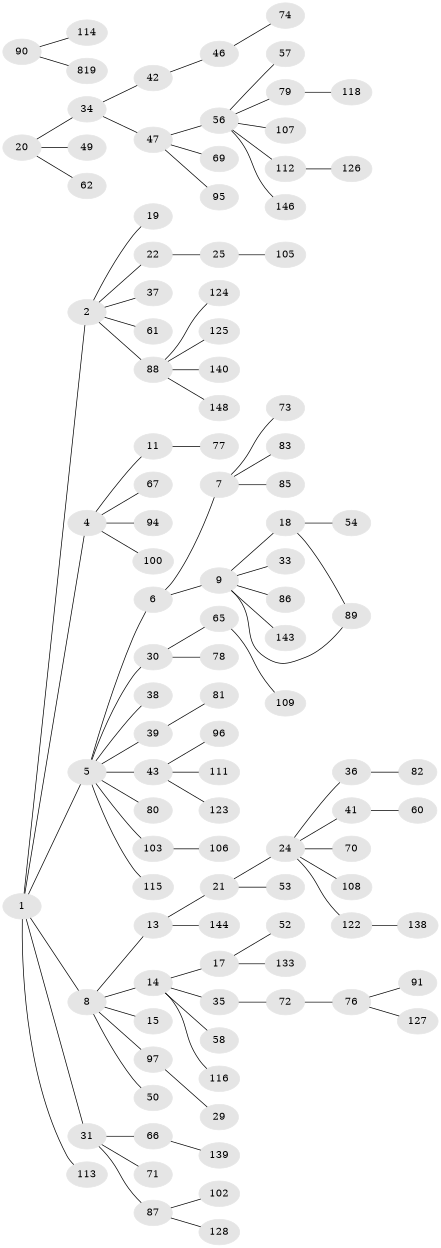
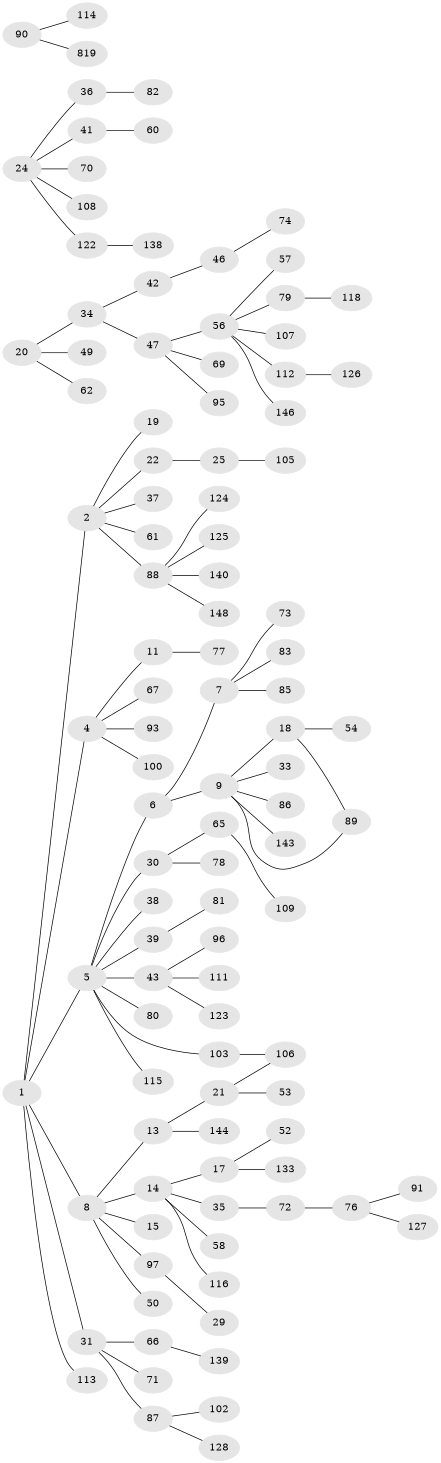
(153, 523) -> (153, 729)
(252, 868) -> (252, 1074)
